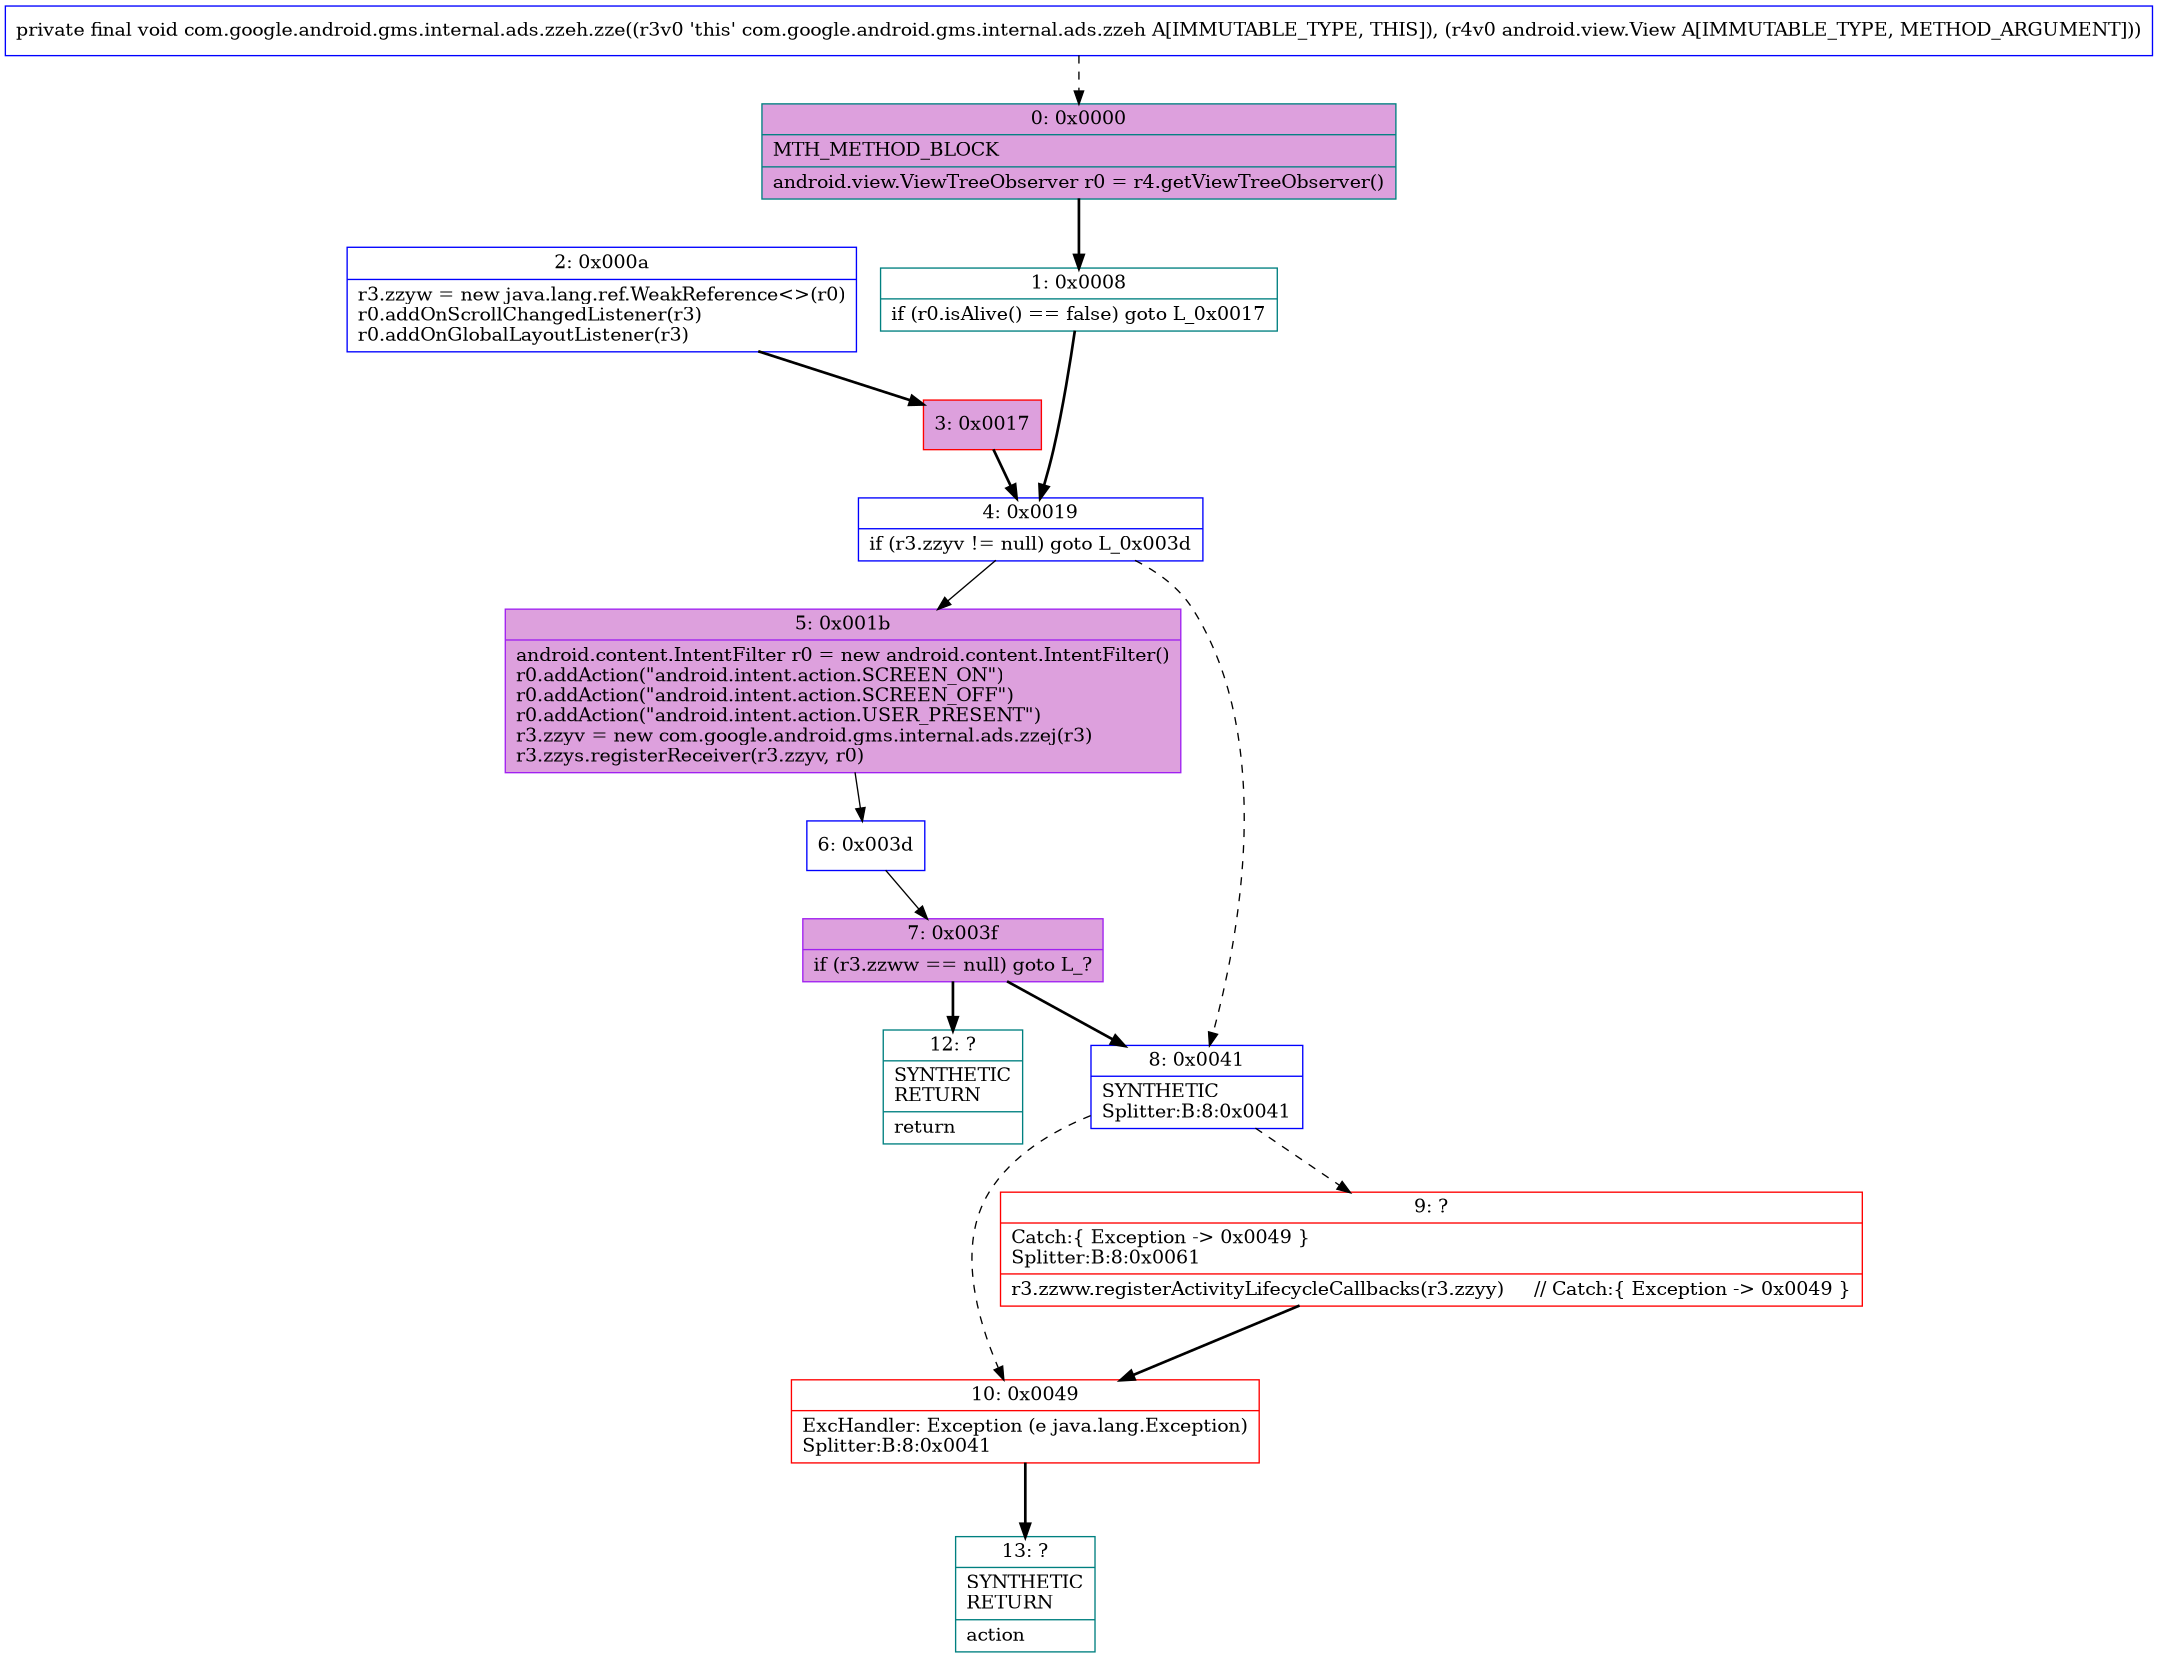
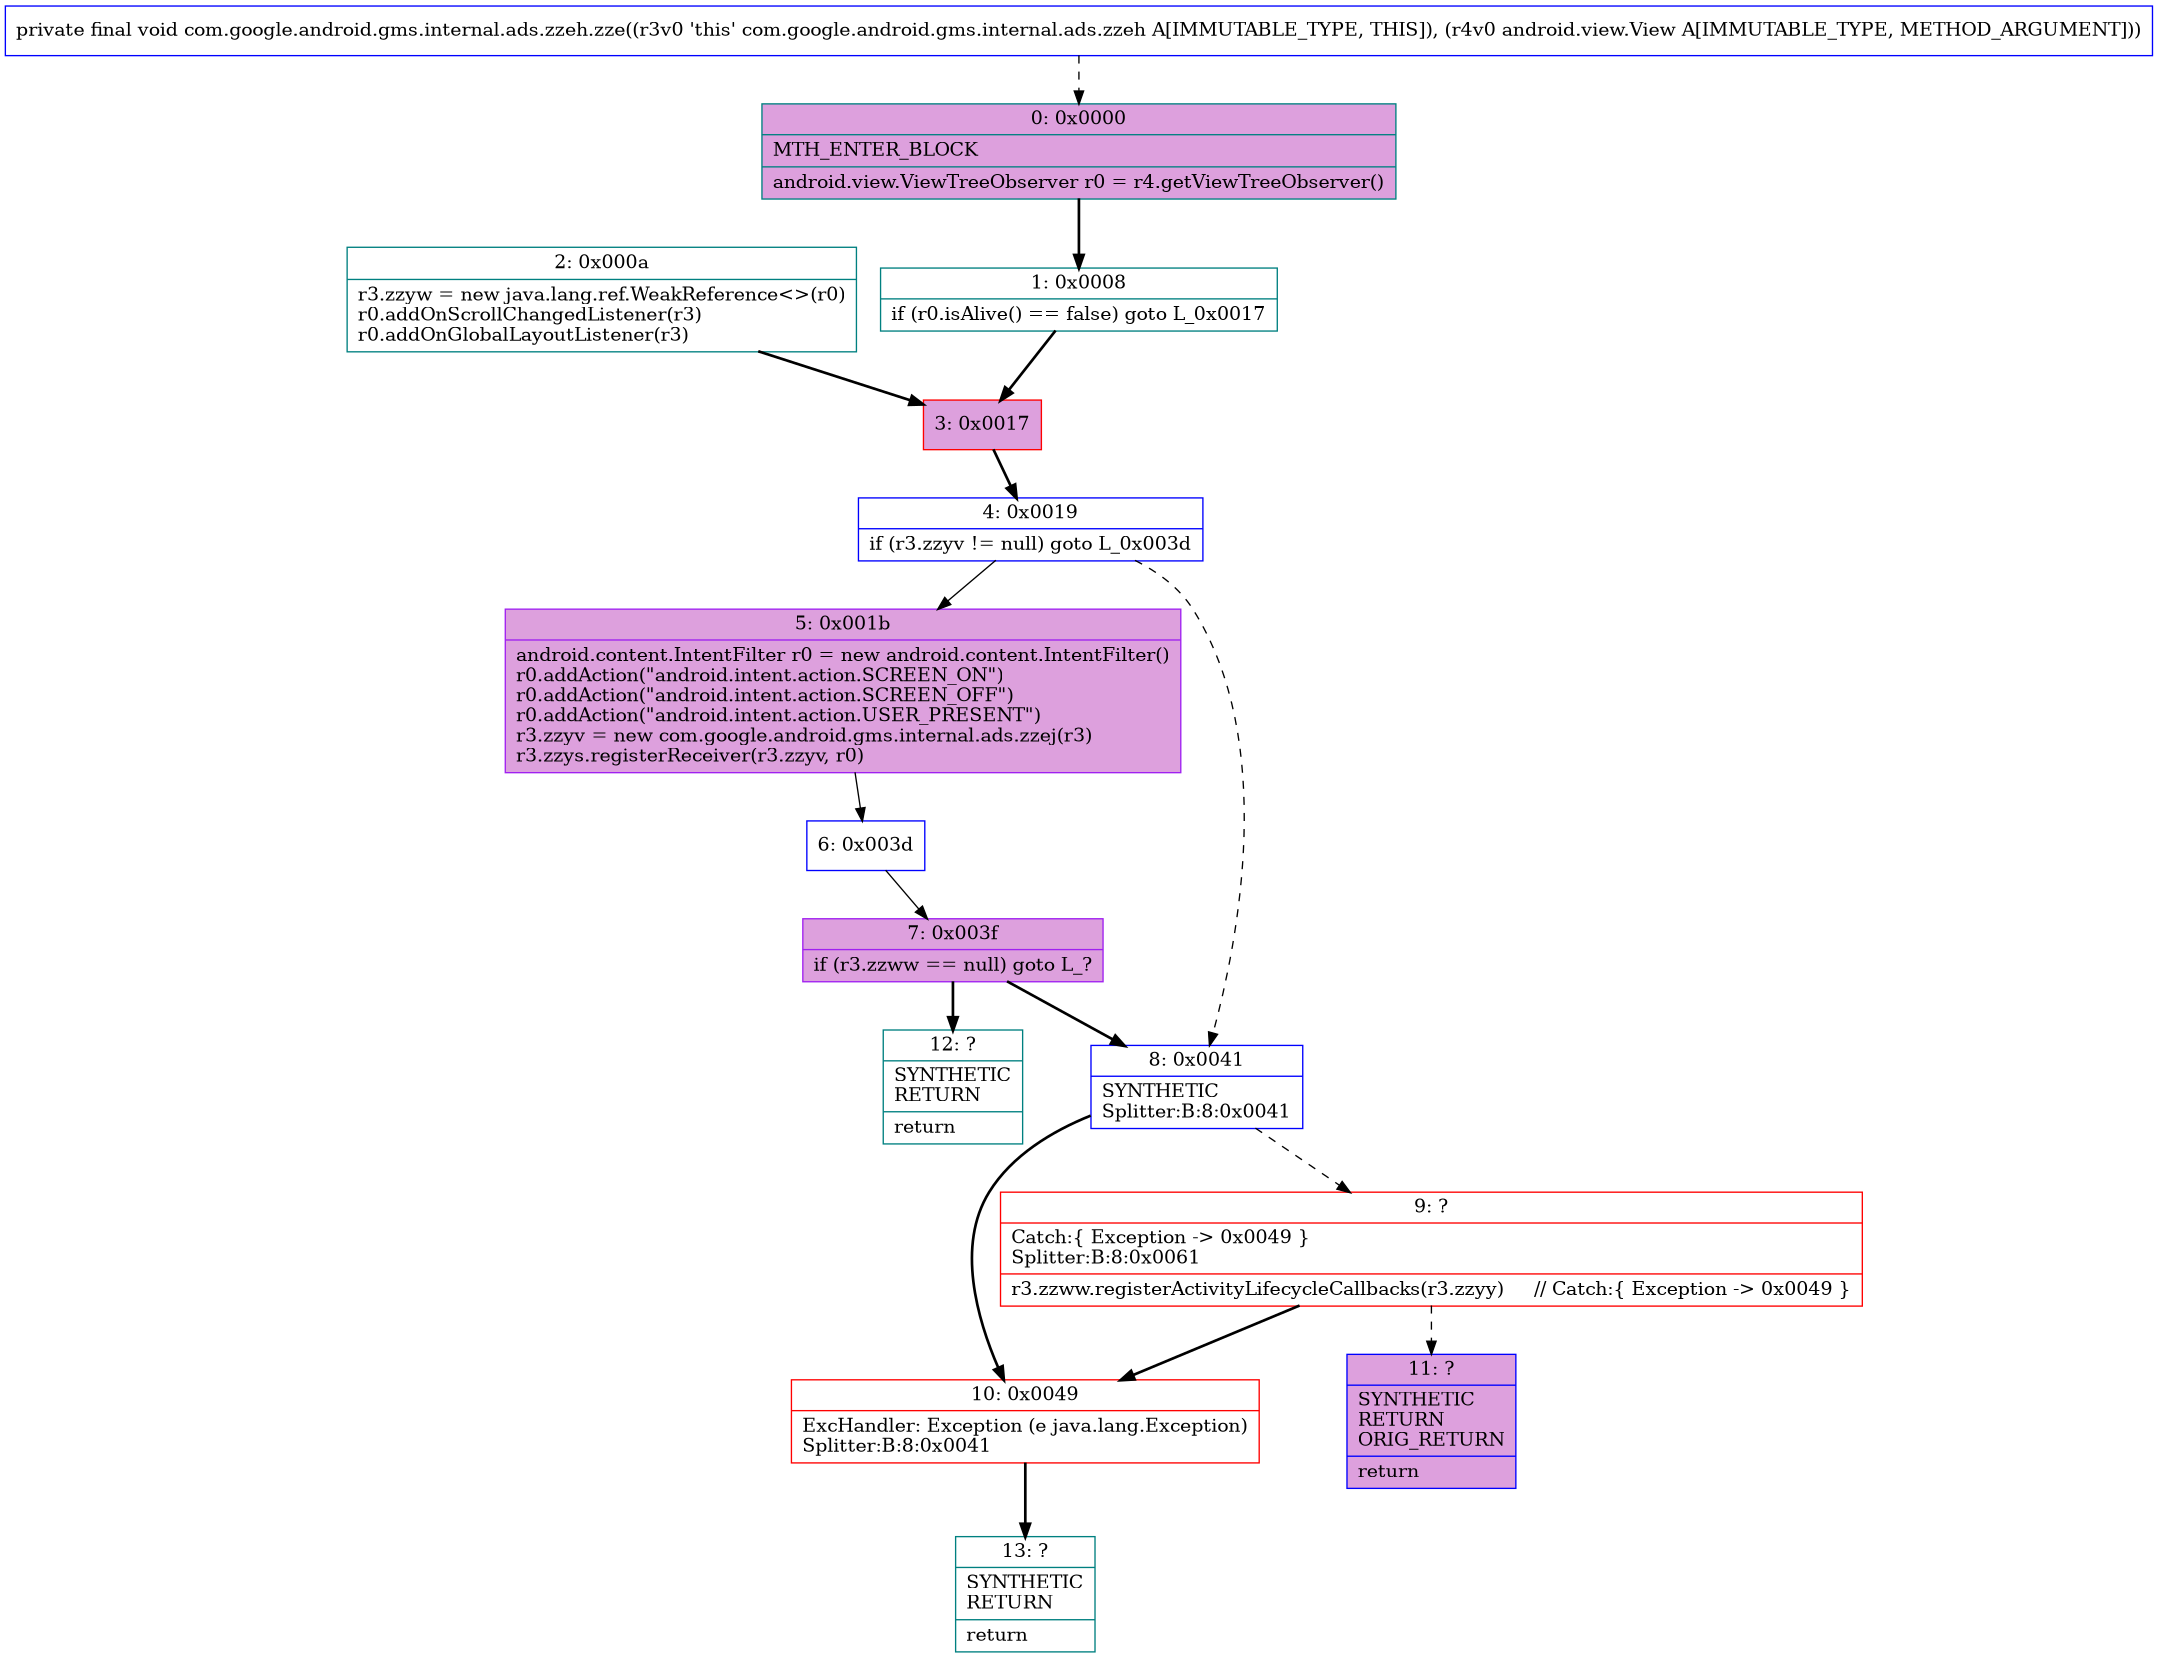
(886, 150) -> (876, 150)
(602, 300) -> (602, 300)
(1062, 409) -> (1032, 360)
(978, 1216) -> (978, 1216)
none -> (1431, 1421)
(996, 1635) -> (997, 1635)
